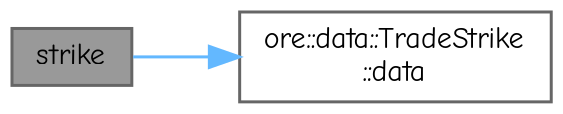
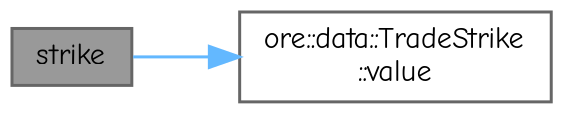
(395, 57) -> (395, 57)
